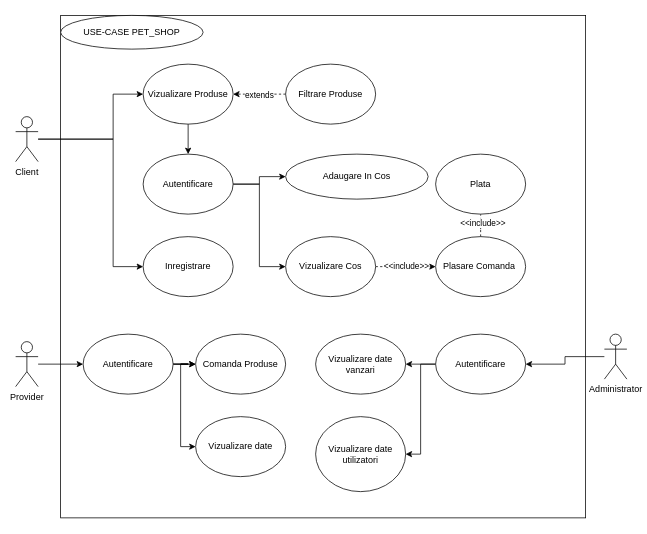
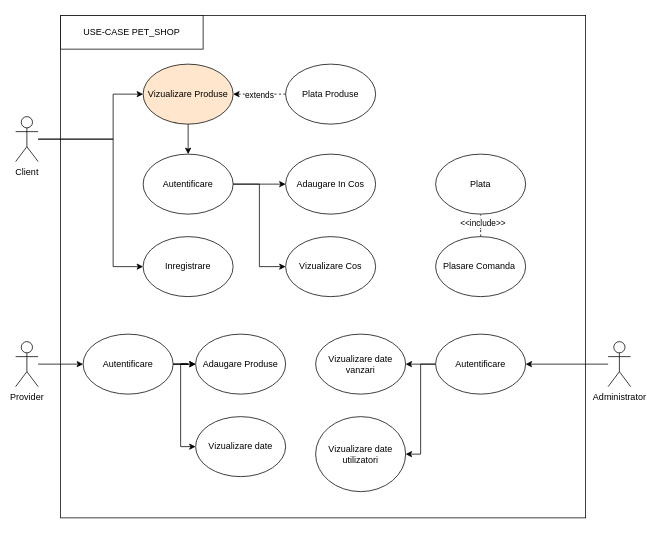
(132, 32) -> (132, 32)
(188, 94) -> (188, 94)
(330, 94) -> (330, 94)
(357, 177) -> (330, 184)
(402, 267) -> none
(615, 357) -> (619, 364)
(240, 364) -> (240, 364)
